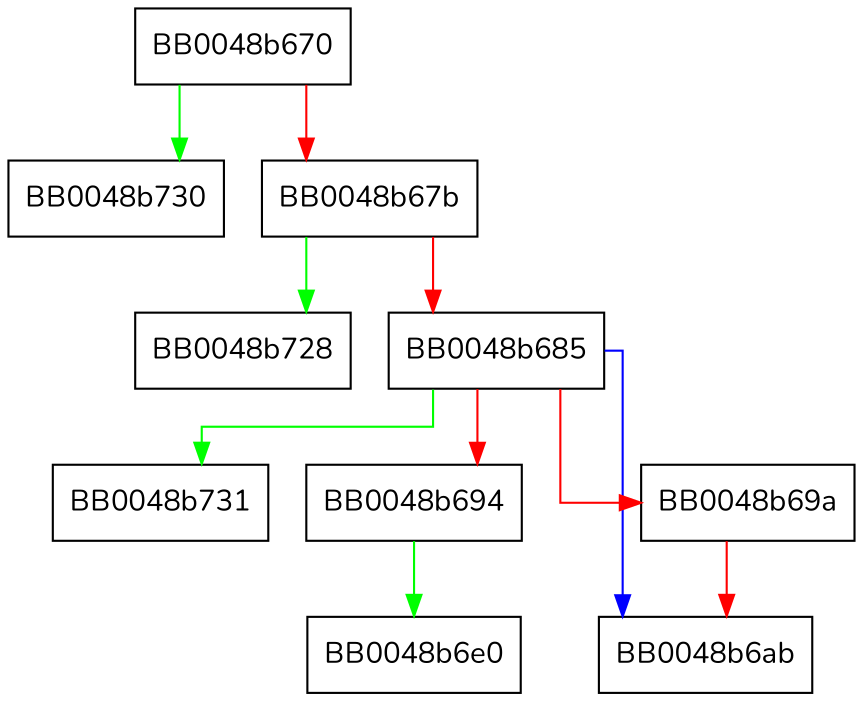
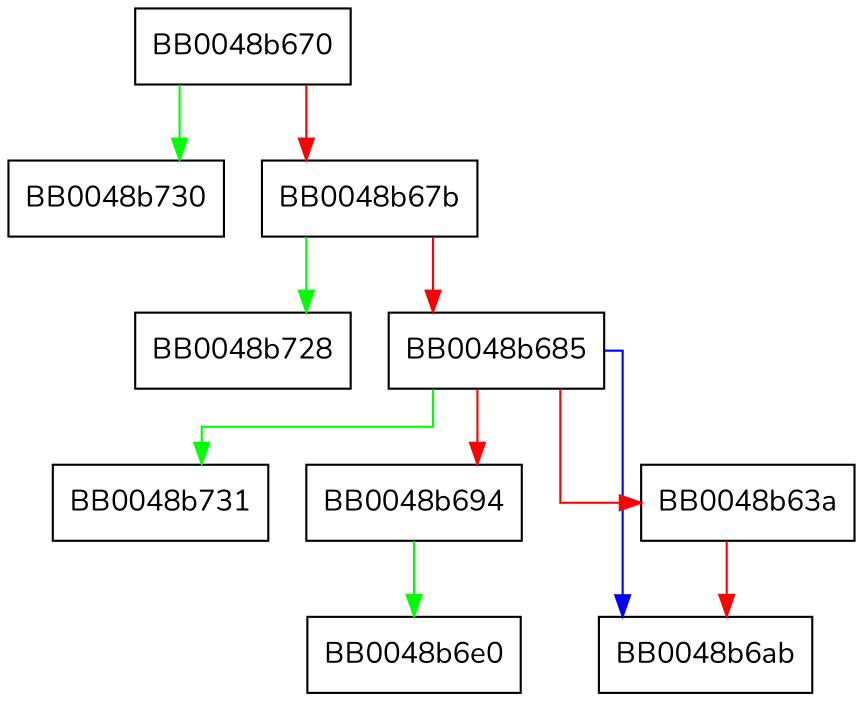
(748, 503) -> (748, 503)
